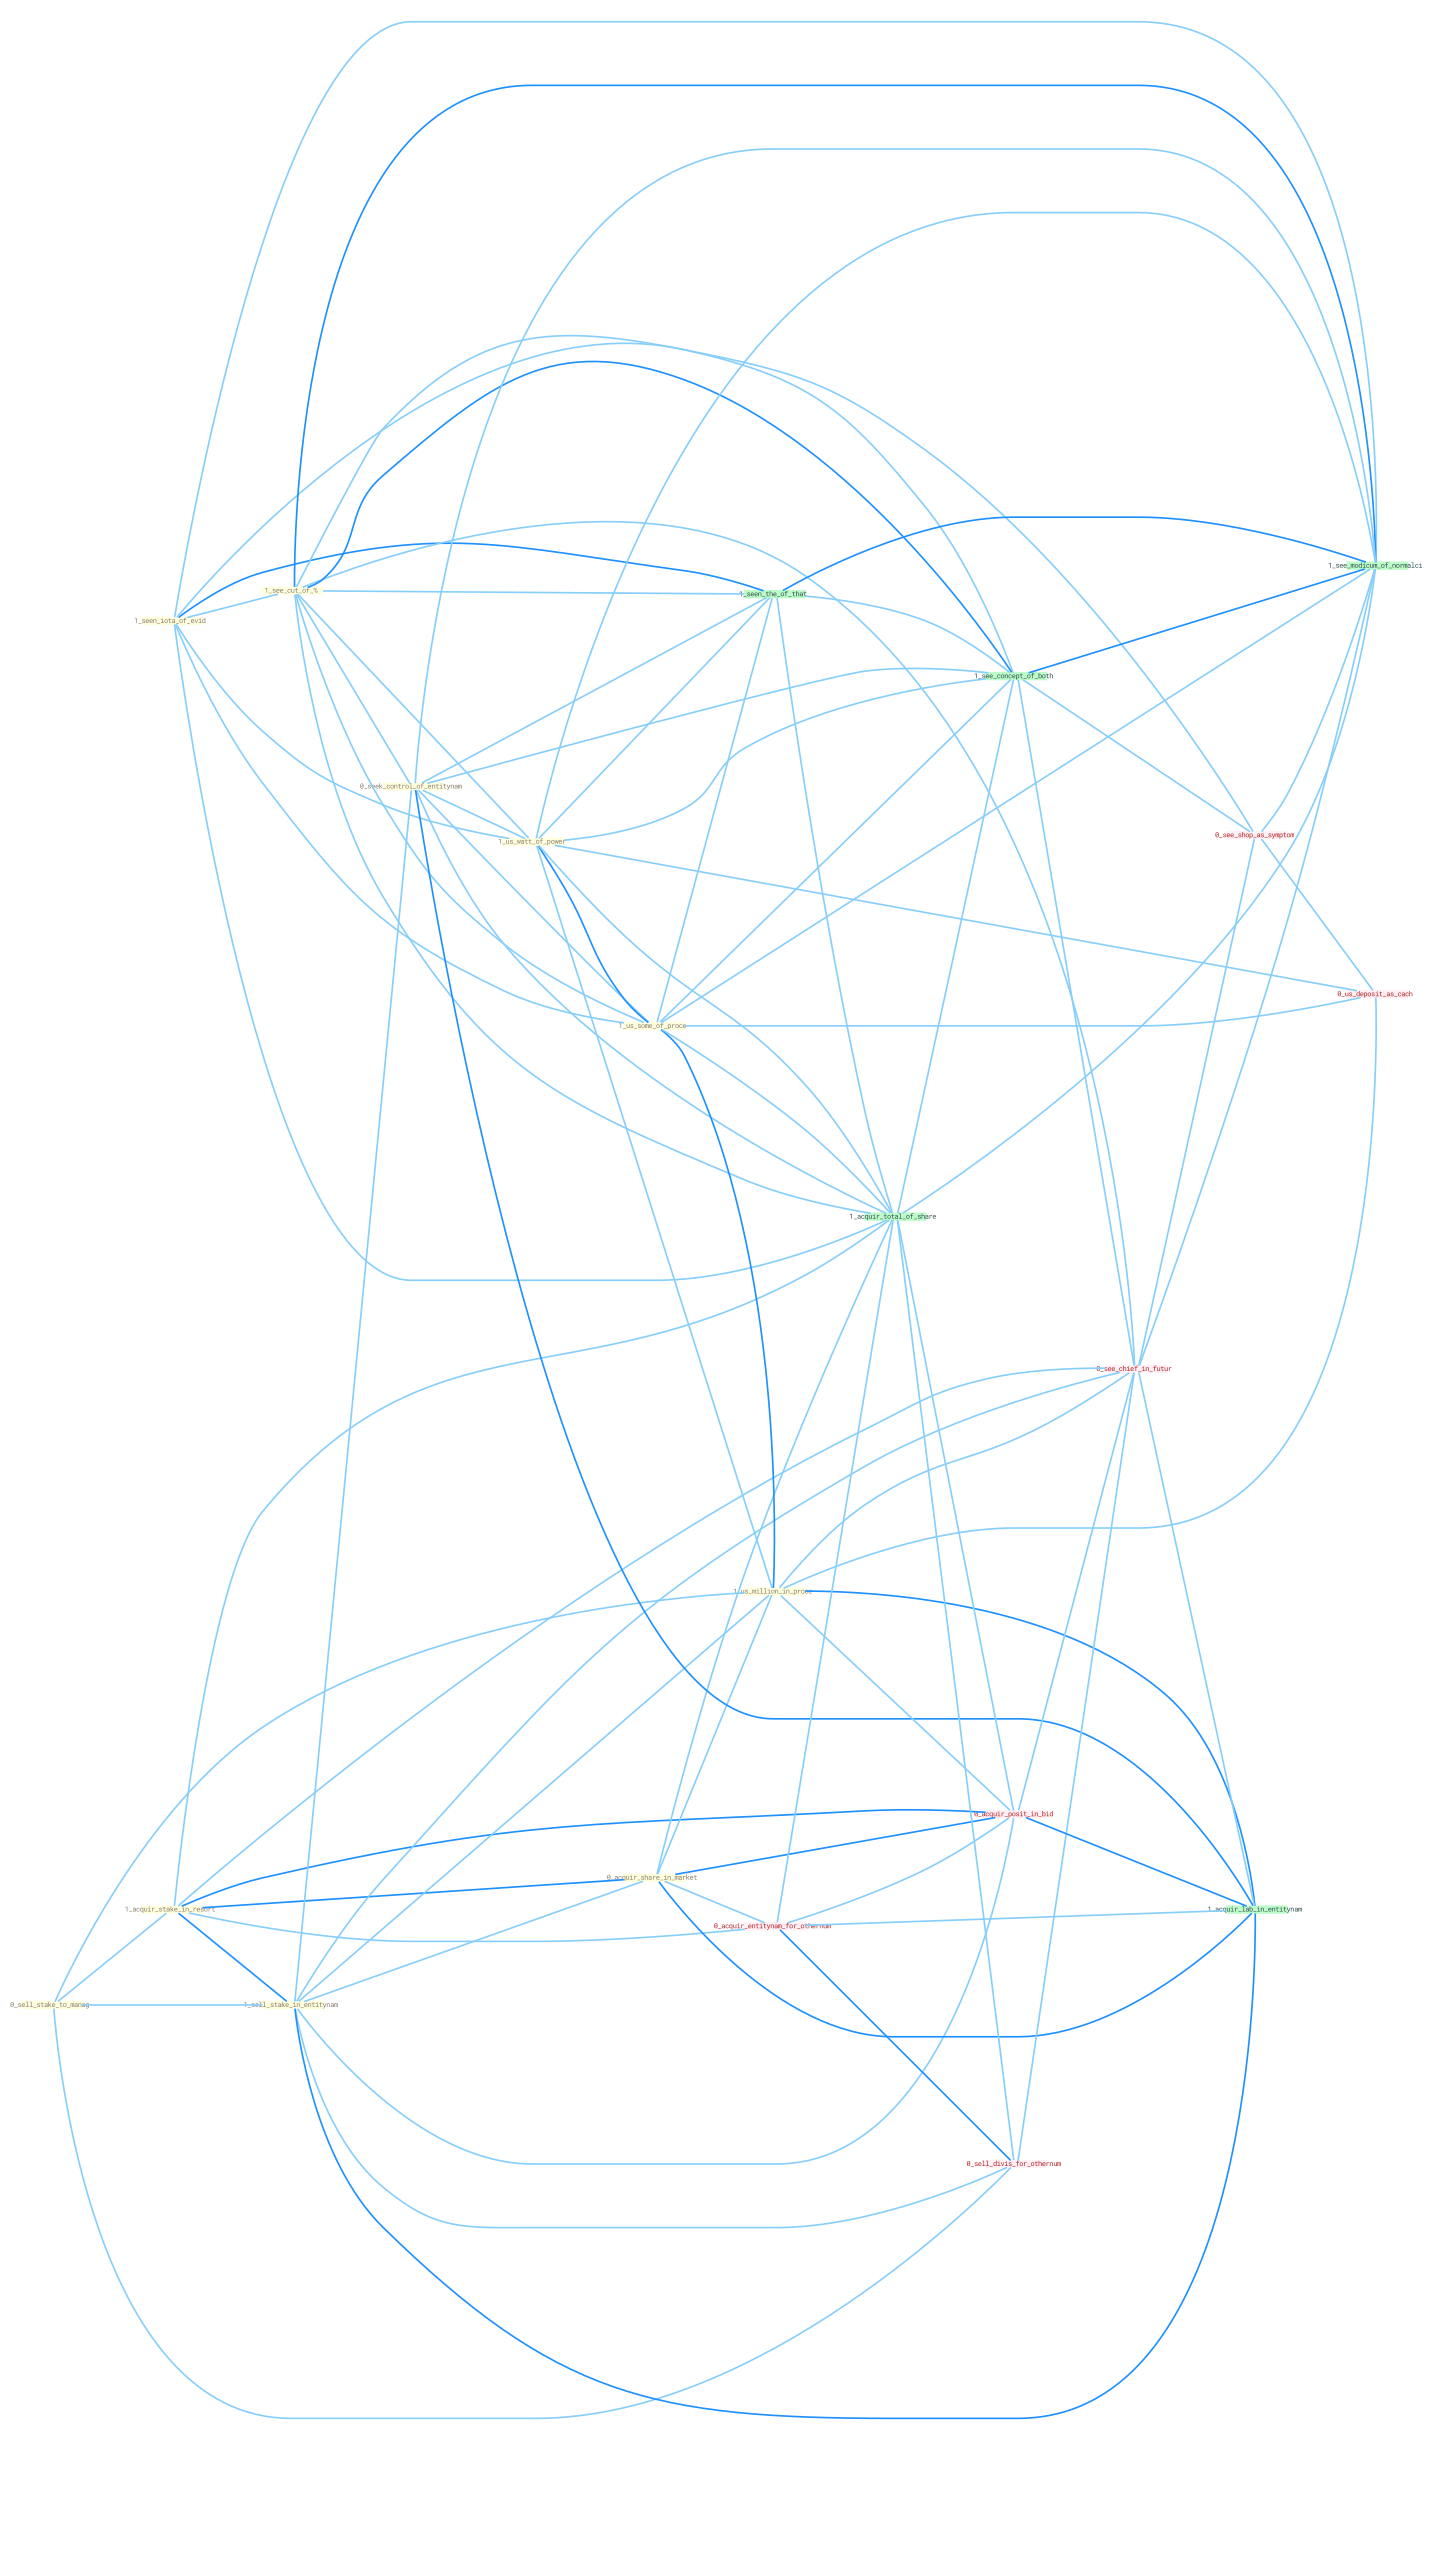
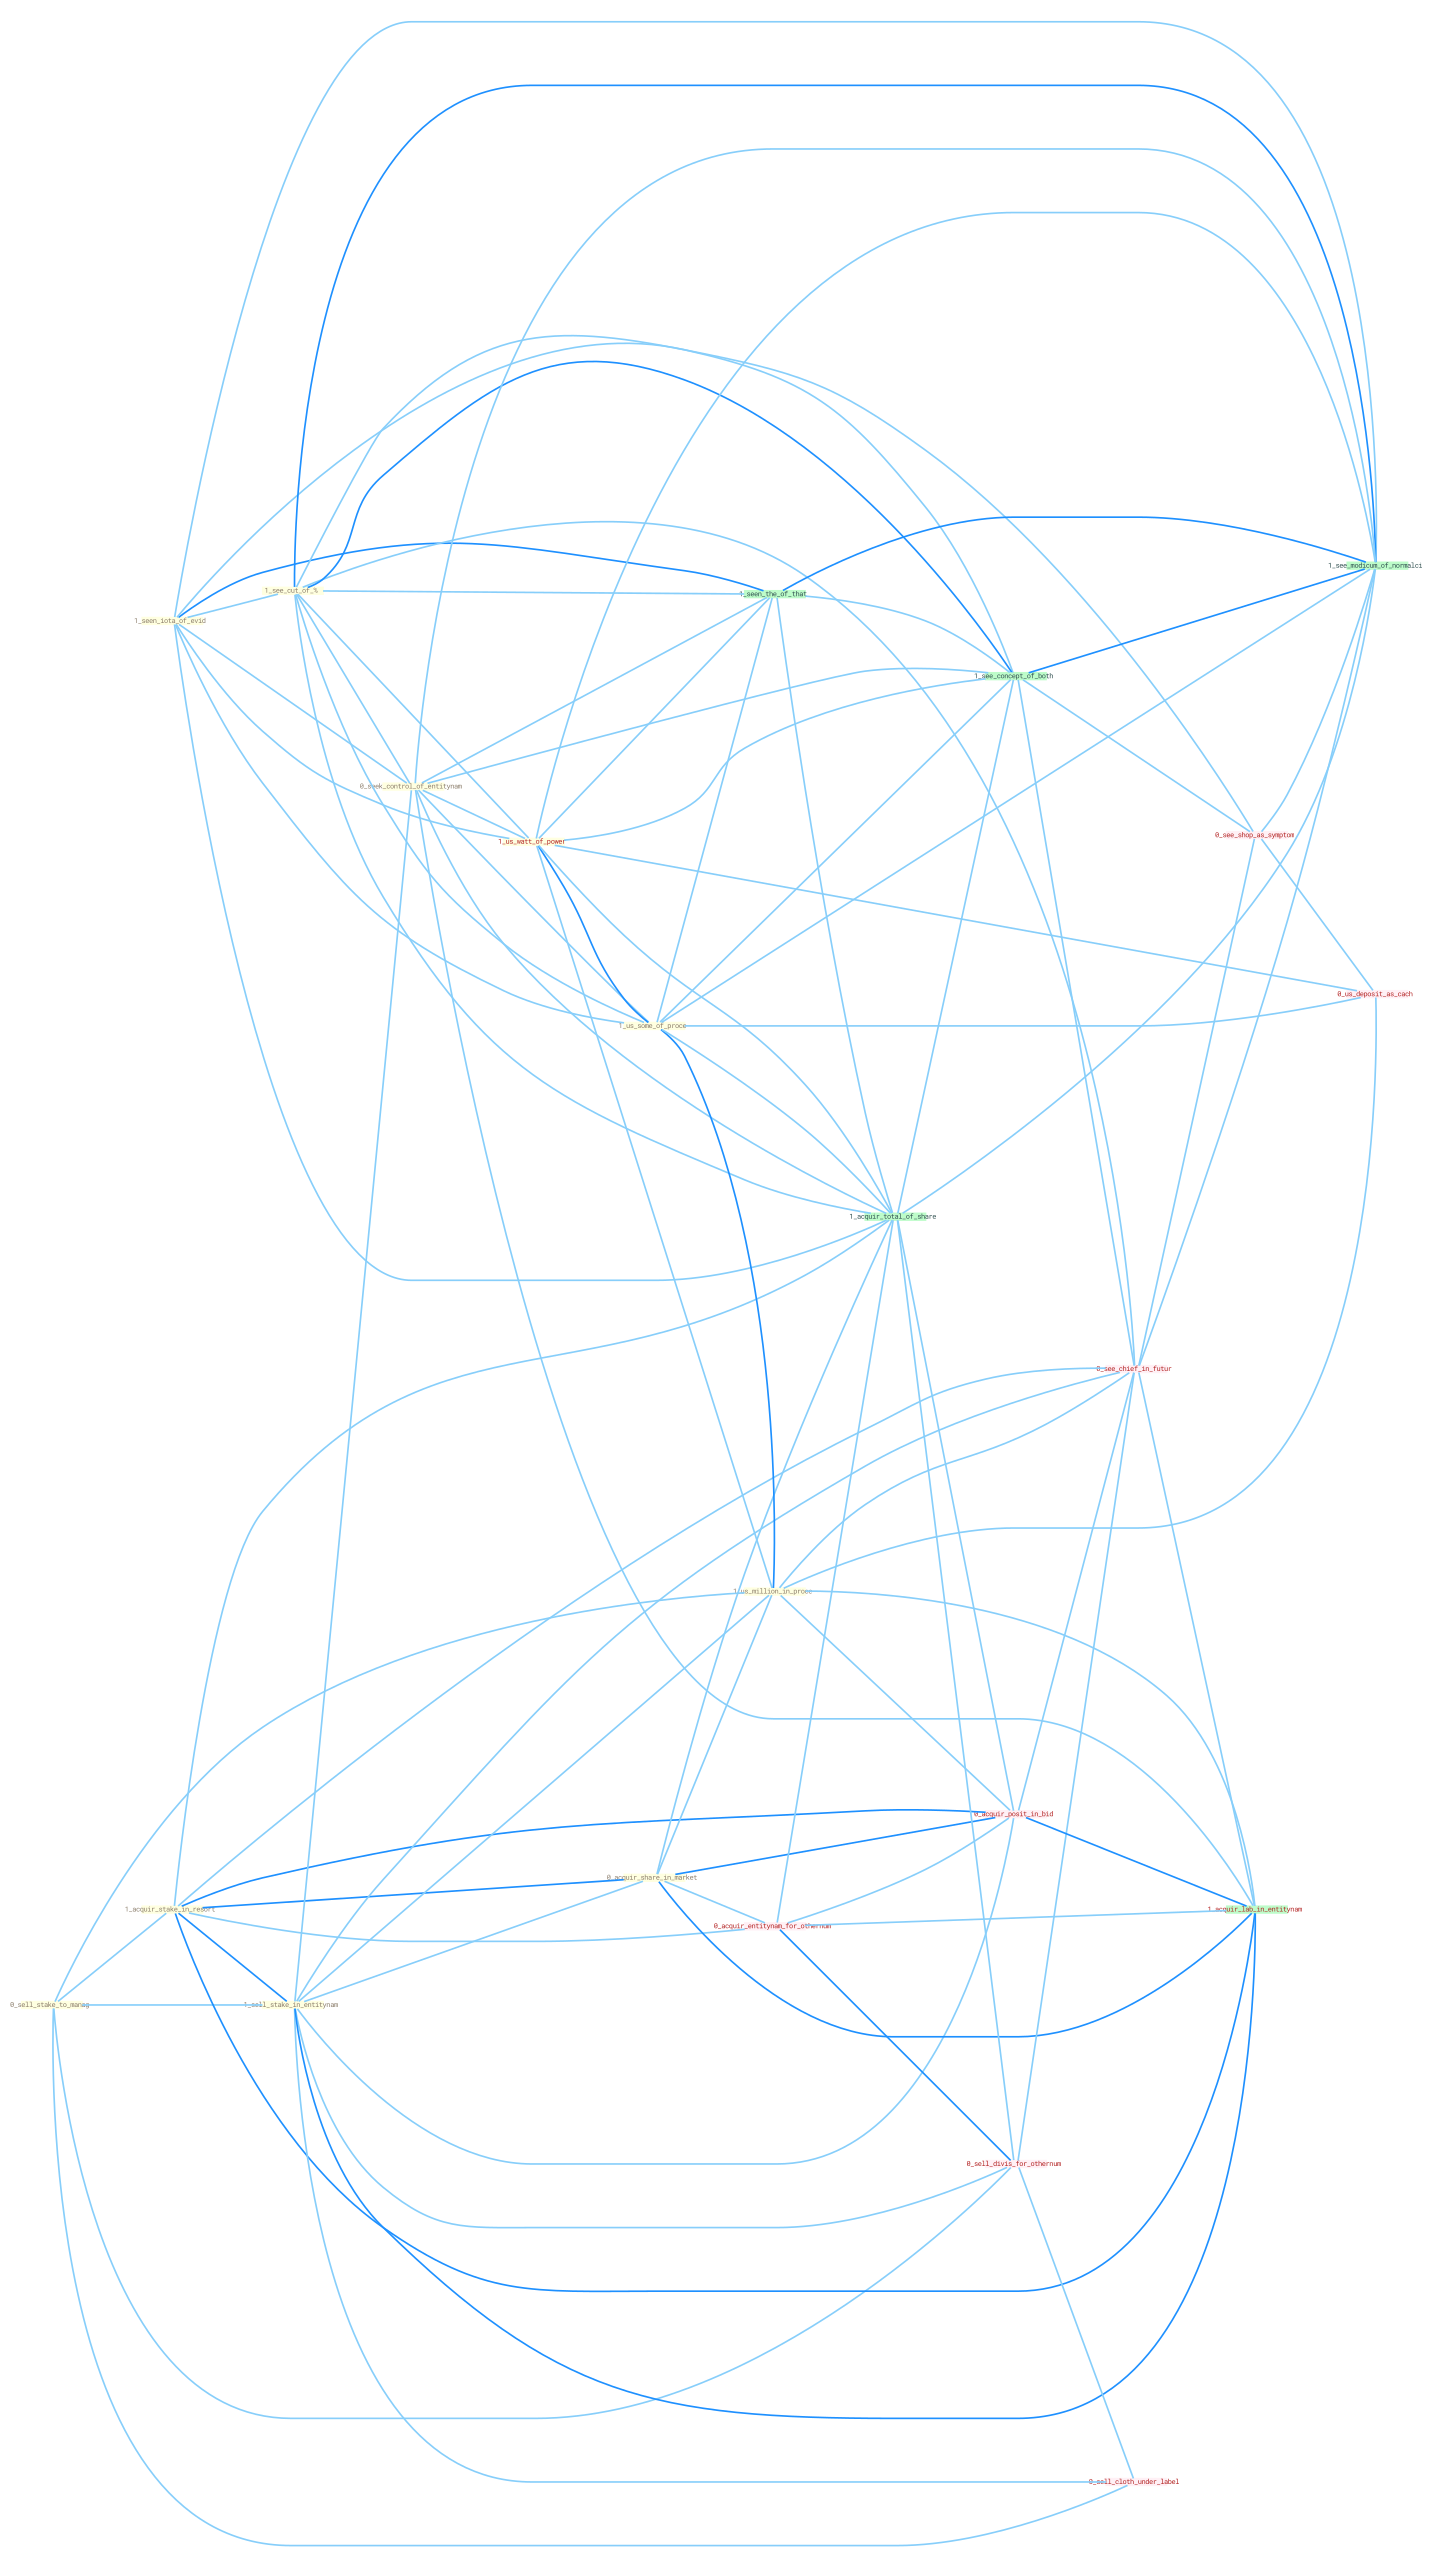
none -> (293, 704)
(534, 842) -> (534, 842)
(617, 1555) -> (617, 1555)
(1104, 1654) -> (1104, 1654)
(1257, 1910) -> (1257, 1910)
none -> (743, 2291)
none -> (1136, 2482)
